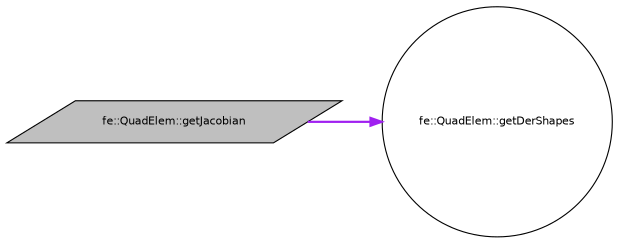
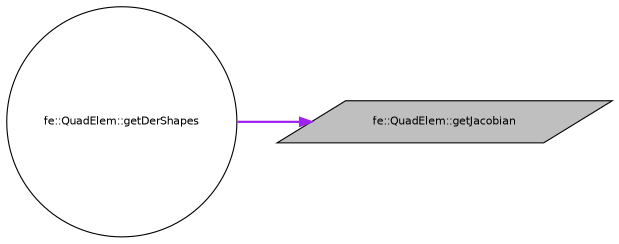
(339, 122) -> (269, 122)
